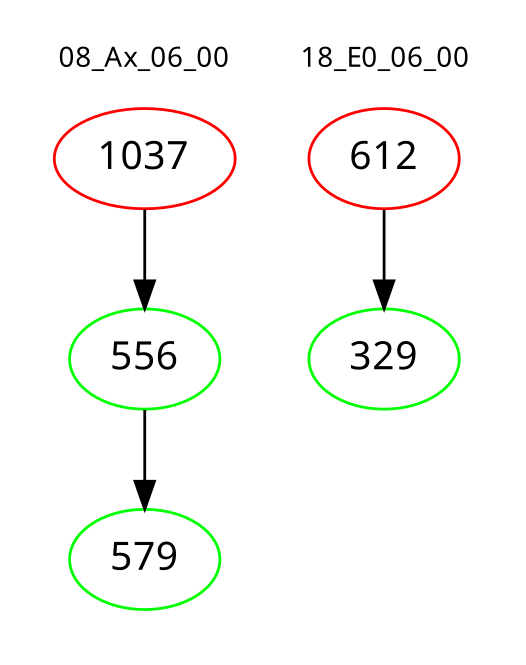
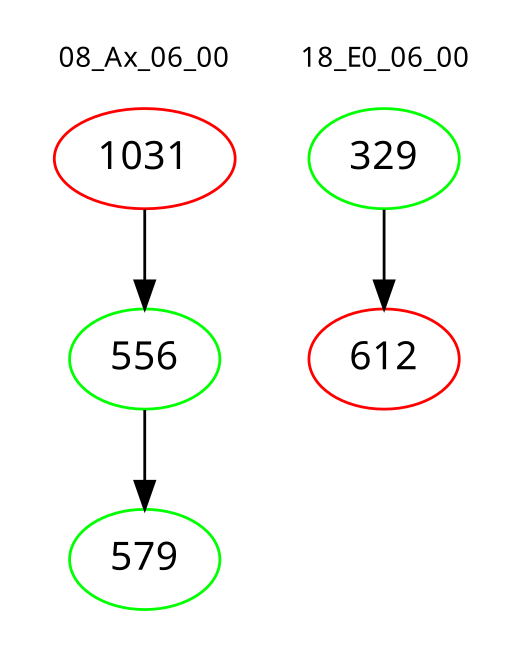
(145, 159) -> (145, 159)
(384, 245) -> (384, 245)
